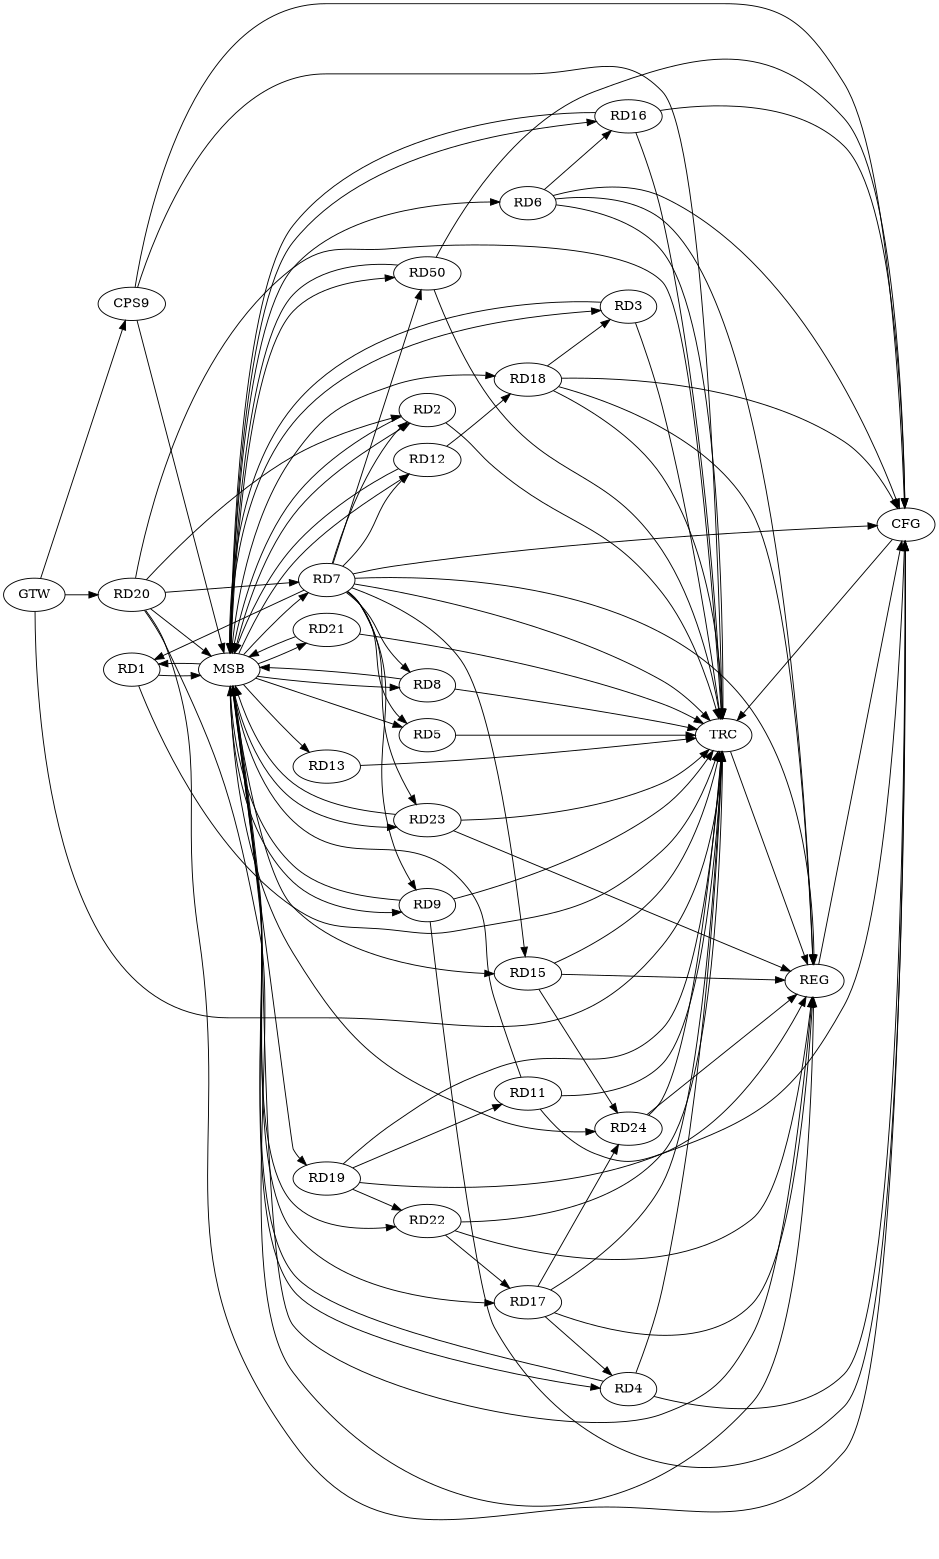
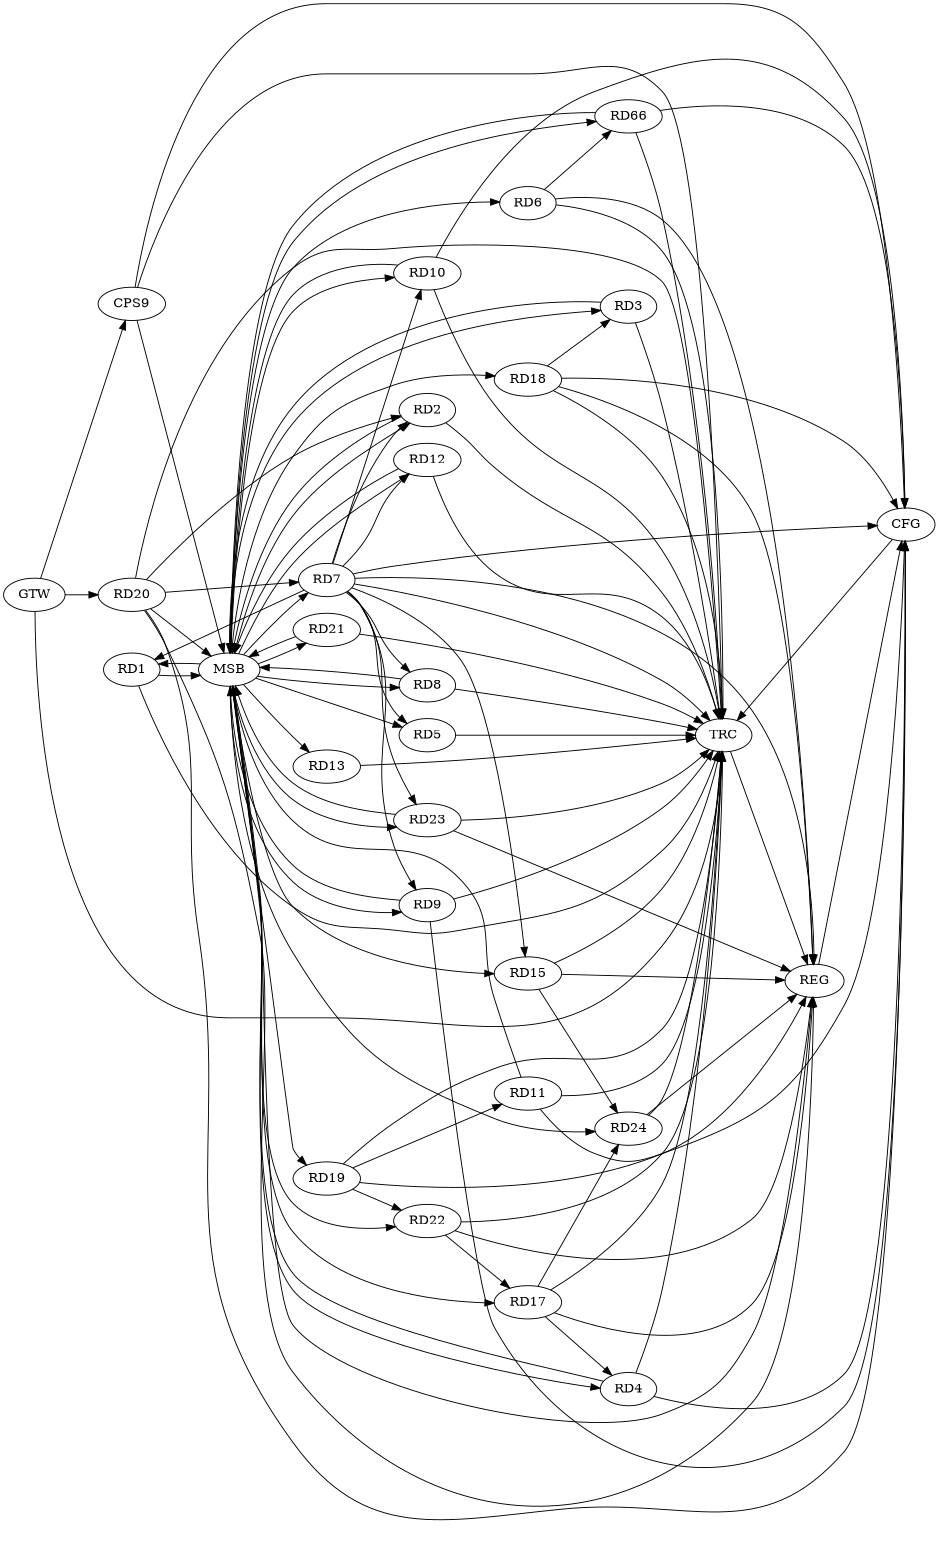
(628, 116) -> (628, 116)
(427, 273) -> (427, 273)
(771, 283) -> none
(475, 424) -> (575, 594)
